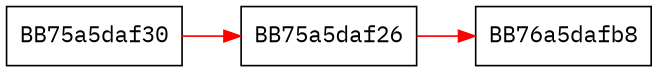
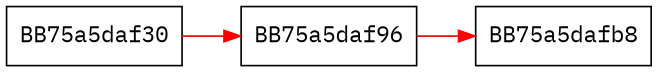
(329, 36) -> (329, 36)
(563, 36) -> (563, 36)
